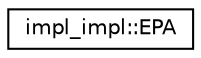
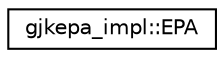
(101, 29) -> (112, 29)
